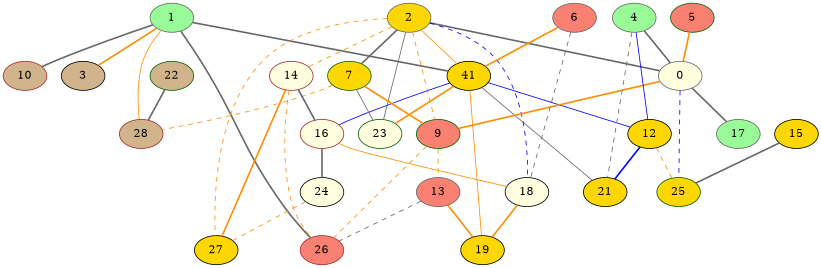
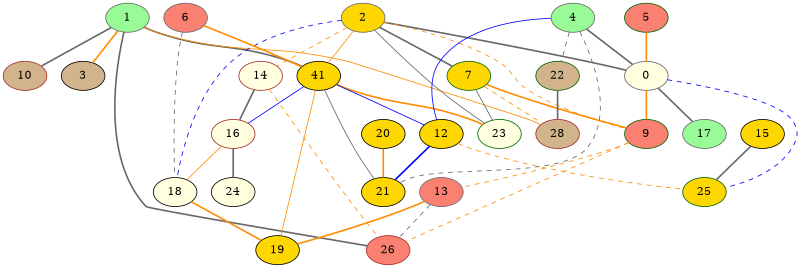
none -> (565, 47)
none -> (383, 134)
(216, 250) -> none
